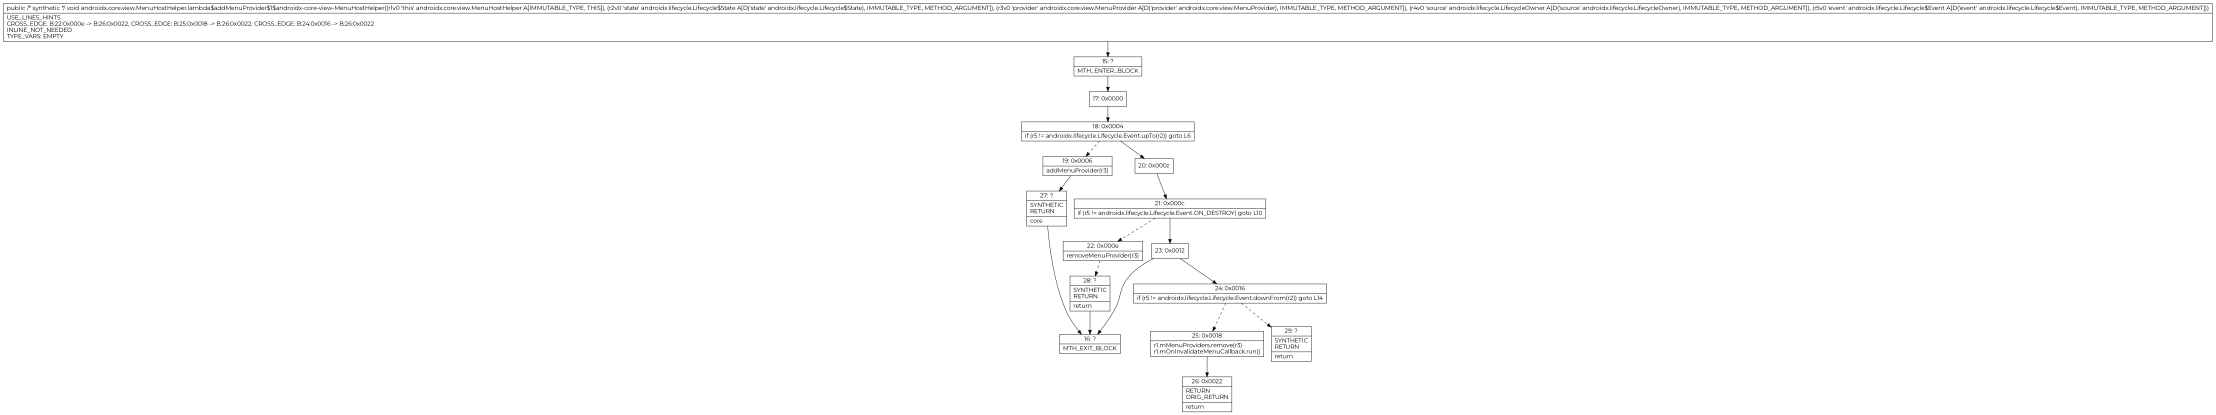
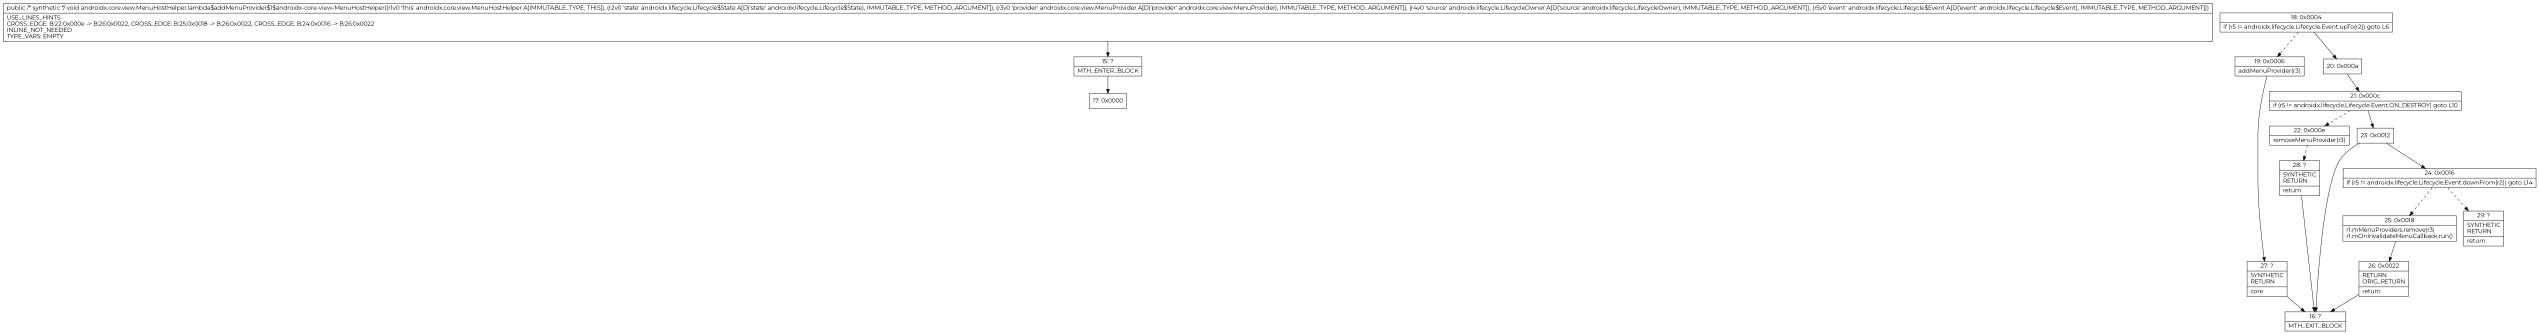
(1108, 112) -> none
none -> (2347, 302)
